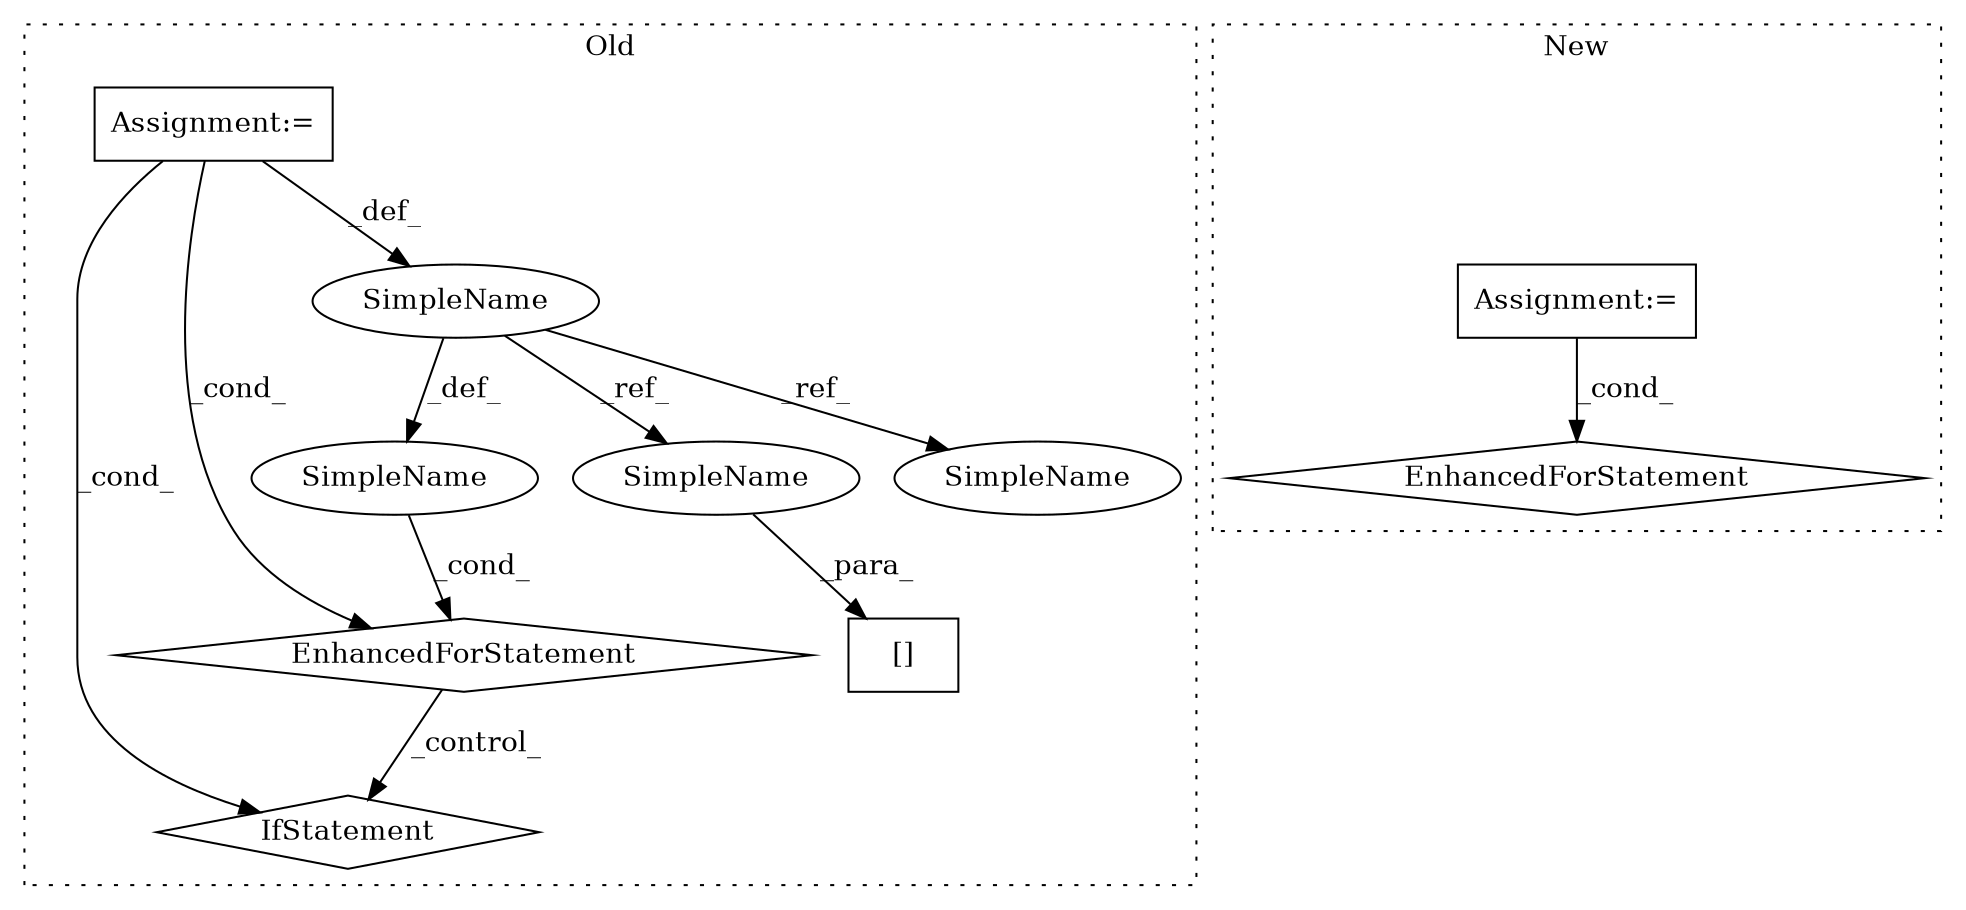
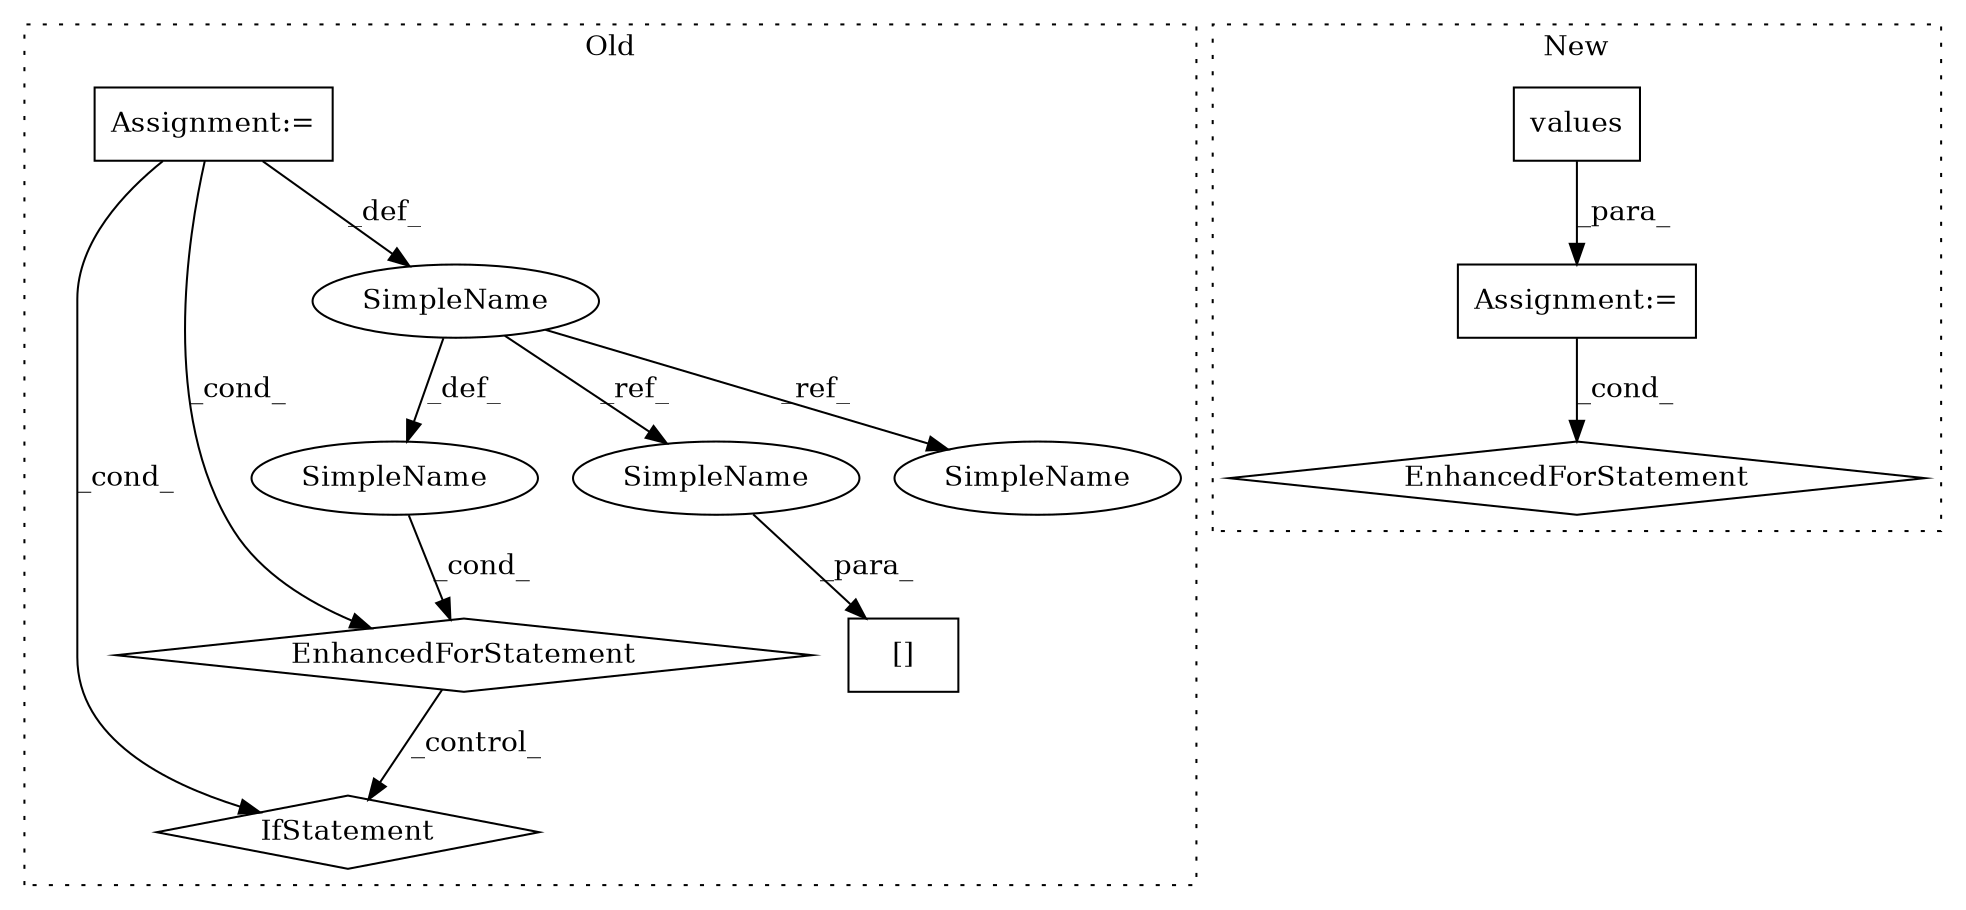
none -> (1577, 124)
